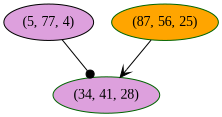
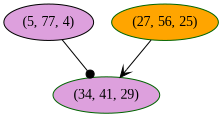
(165, 22) -> (165, 22)
(106, 95) -> (106, 95)
